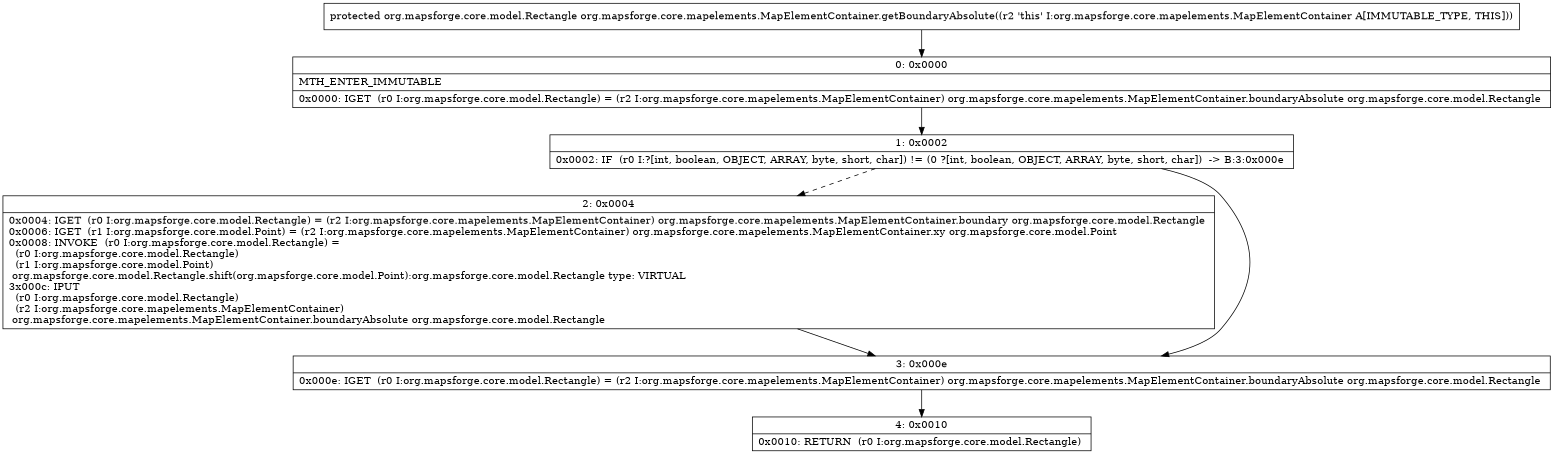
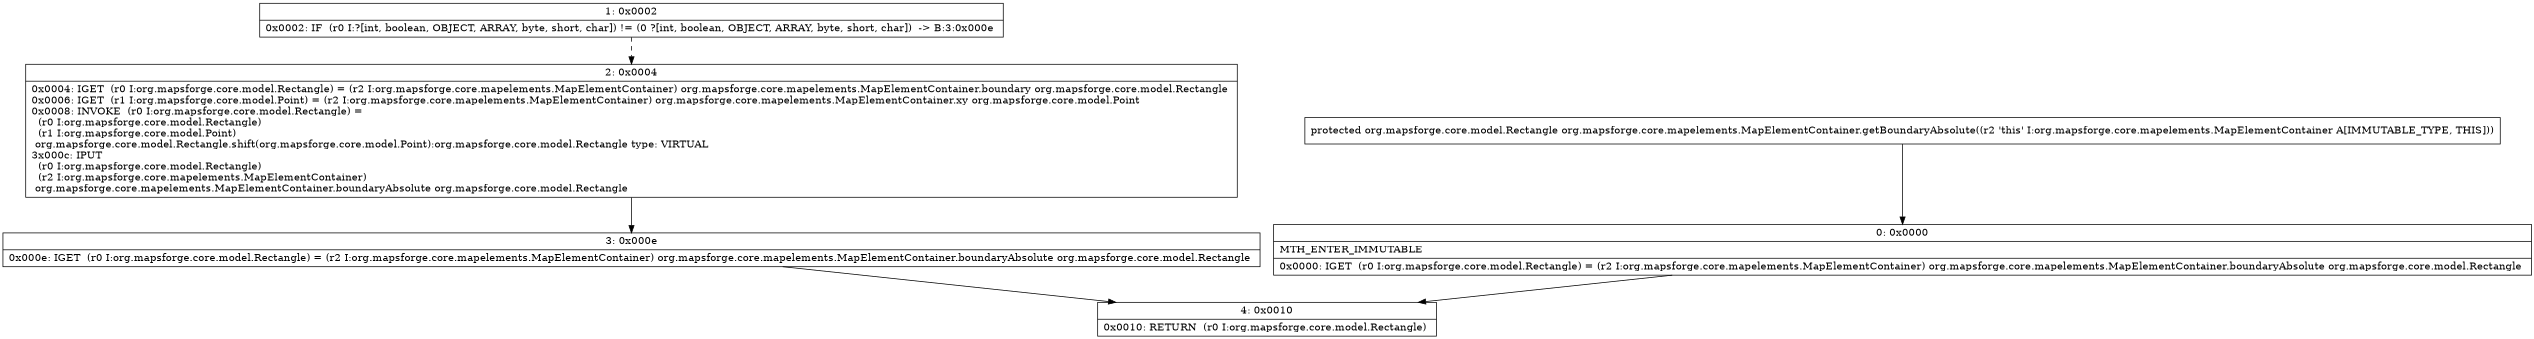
(922, 118) -> (1549, 288)
(1250, 259) -> none
